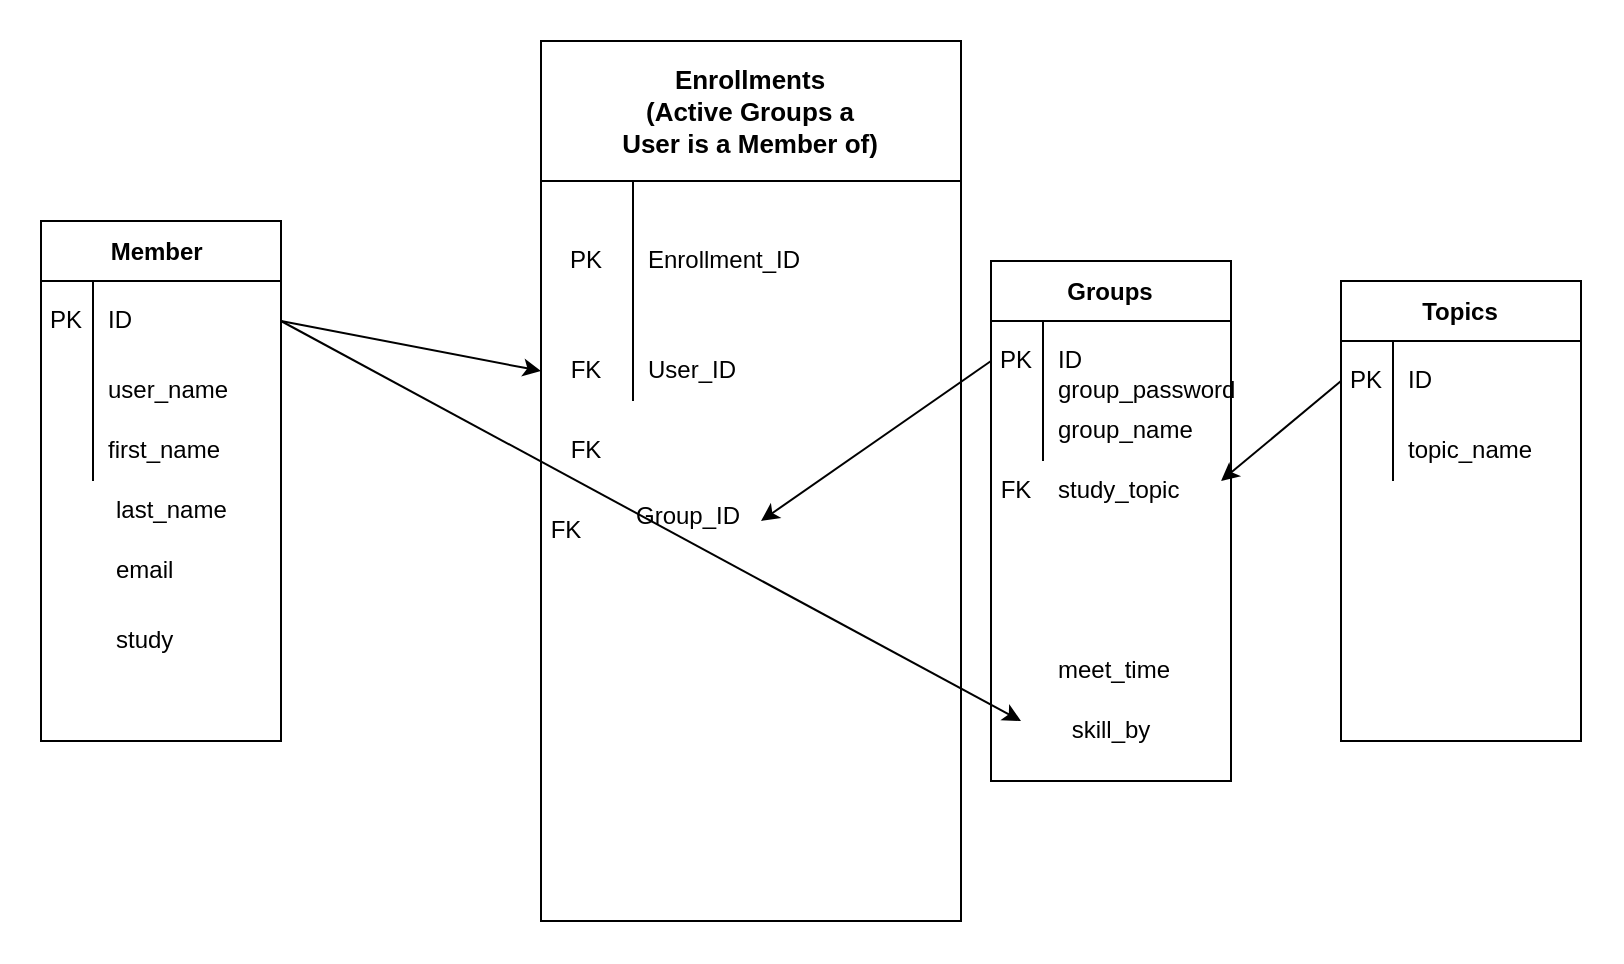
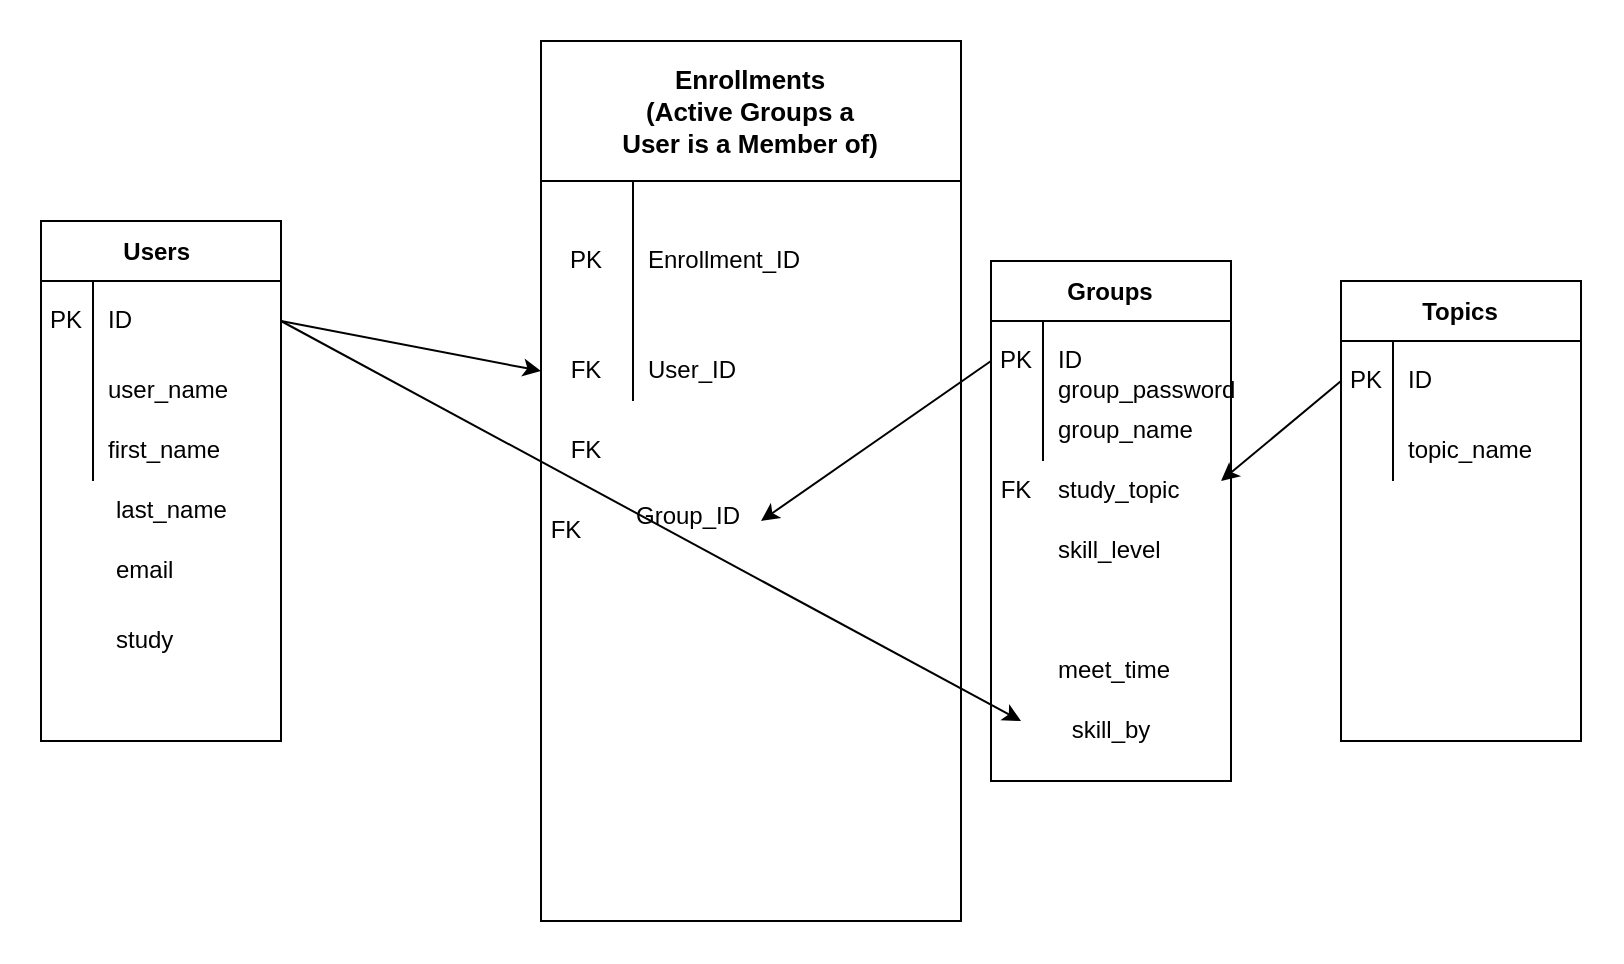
(160, 252) -> (160, 252)
none -> (1137, 551)
